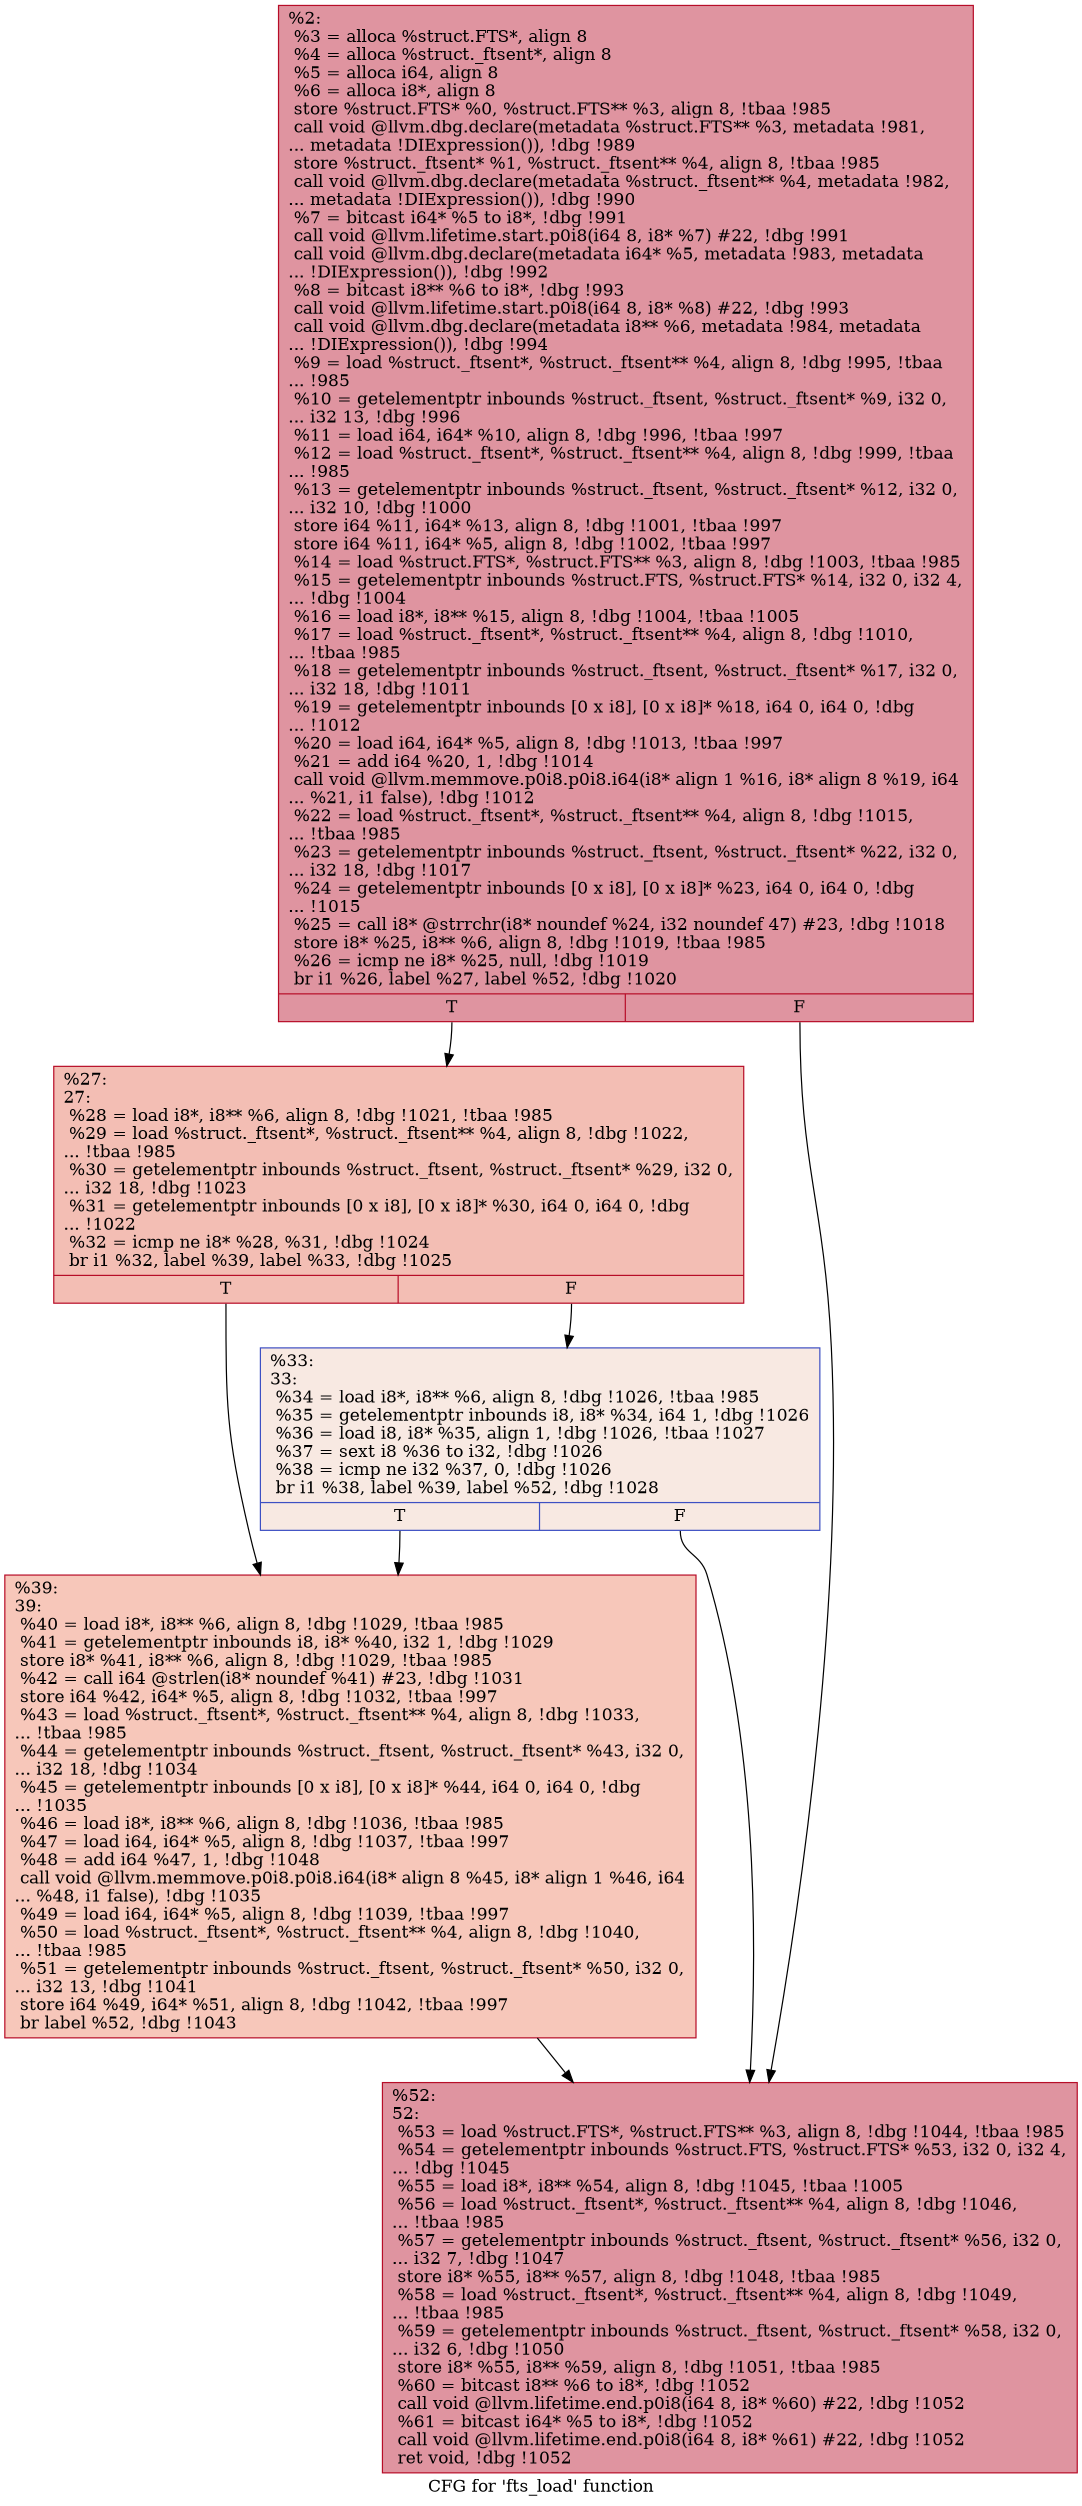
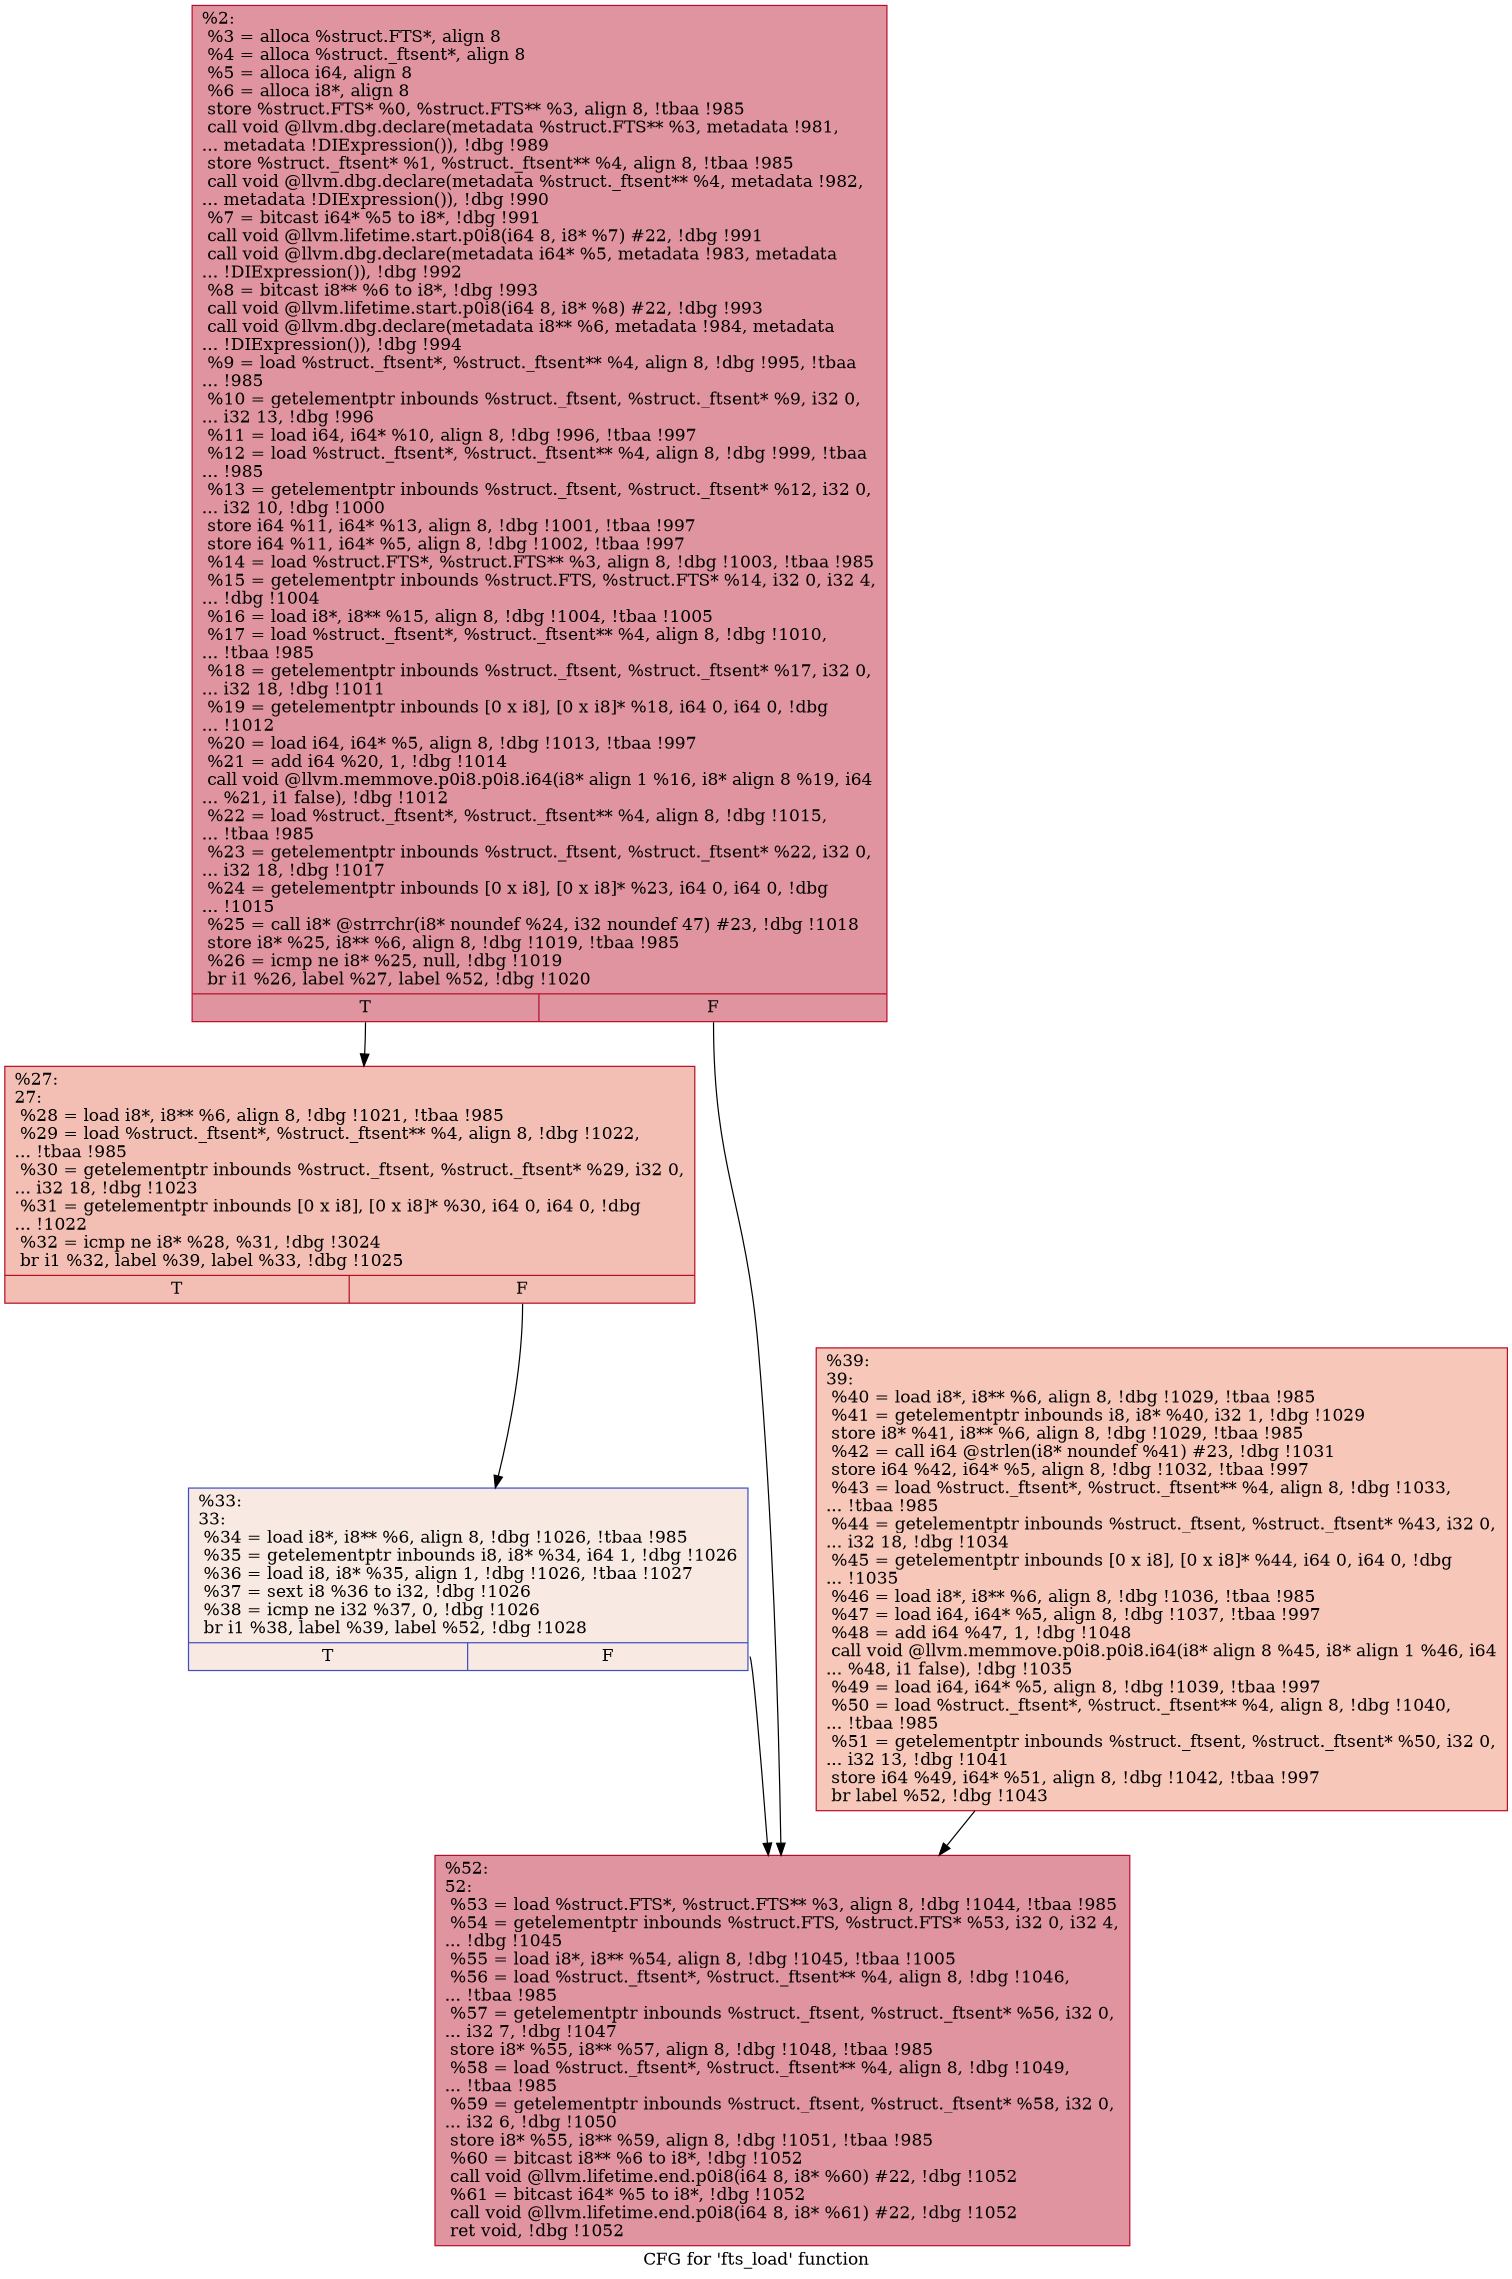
(247, 1243) -> (198, 1243)
(231, 1435) -> none
(400, 1547) -> none
